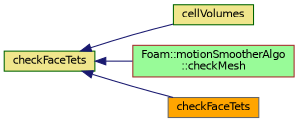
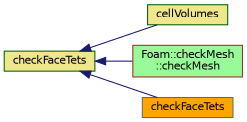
(213, 61) -> (188, 61)
